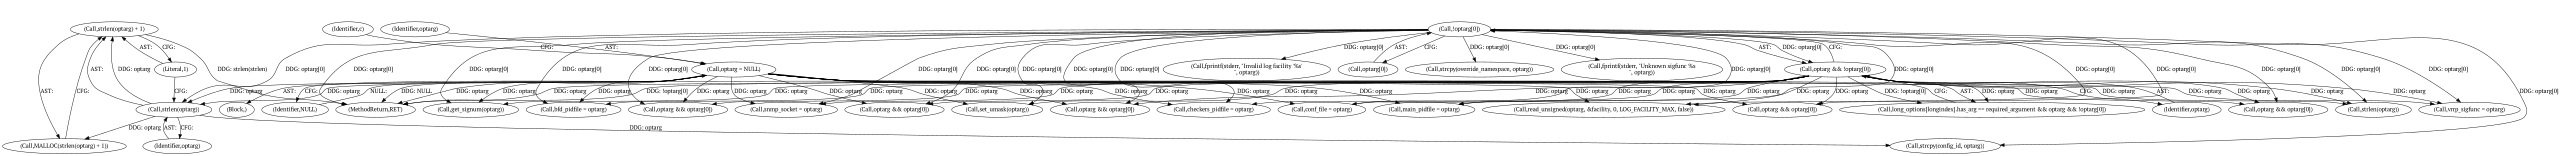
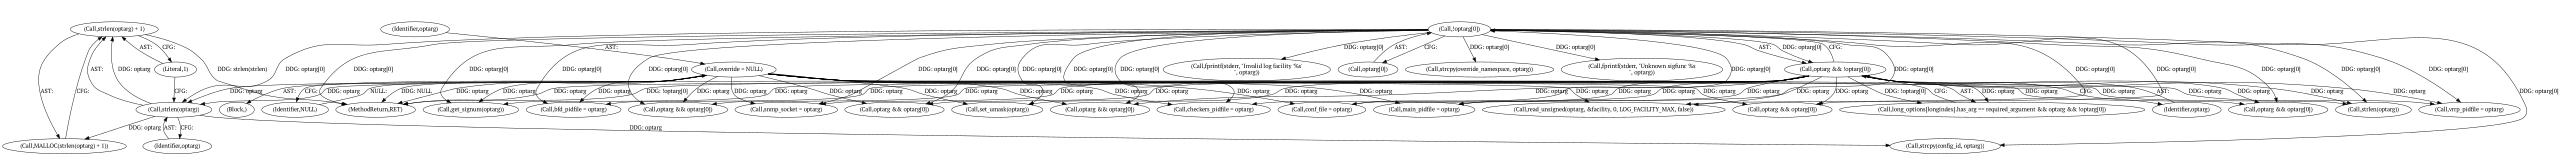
(348, 29) -> none
(734, 70) -> (734, 70)
(2469, 110) -> (2469, 110)
